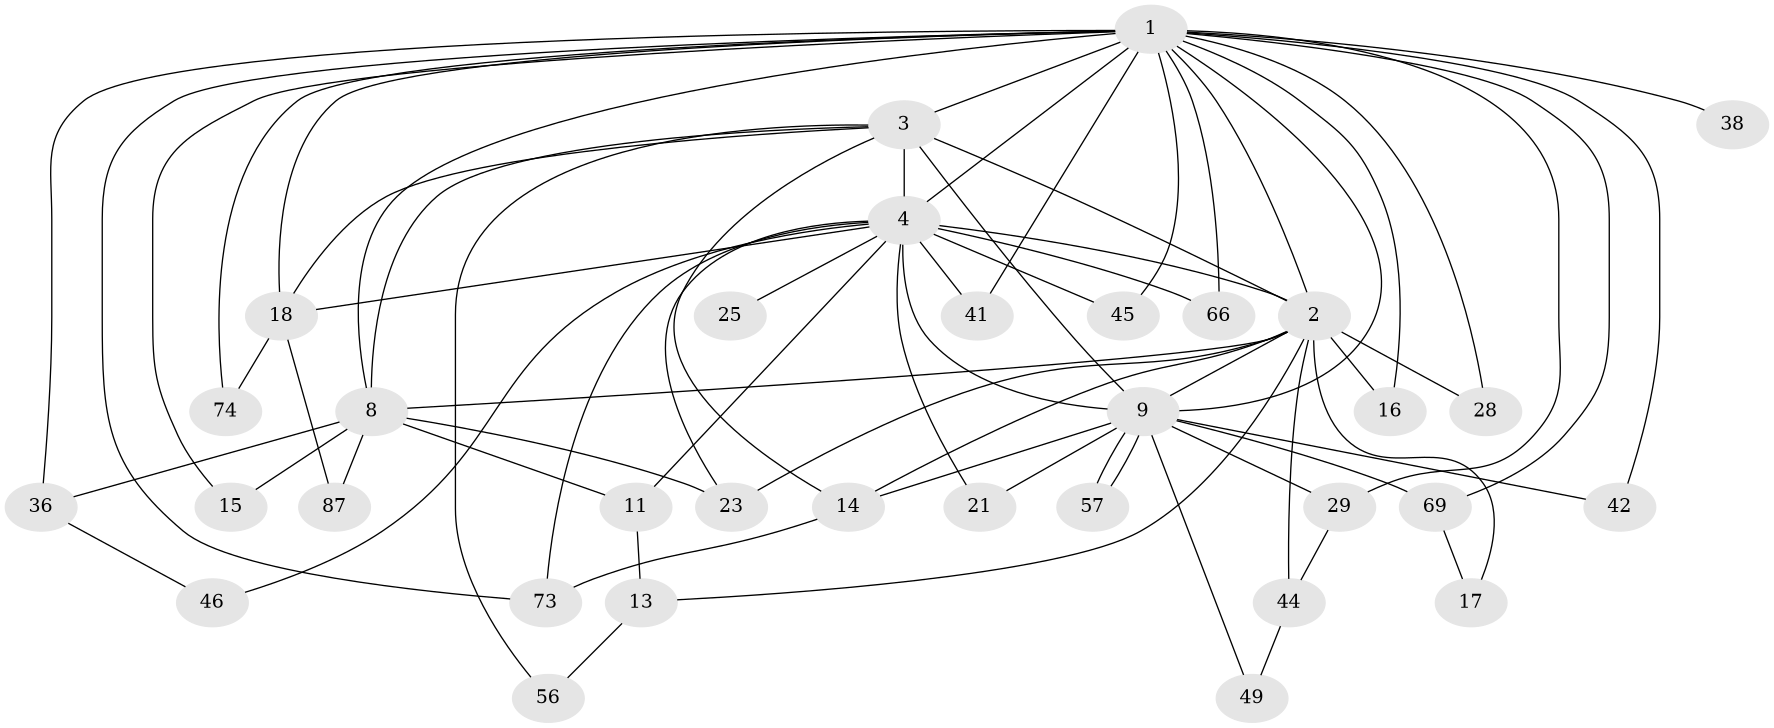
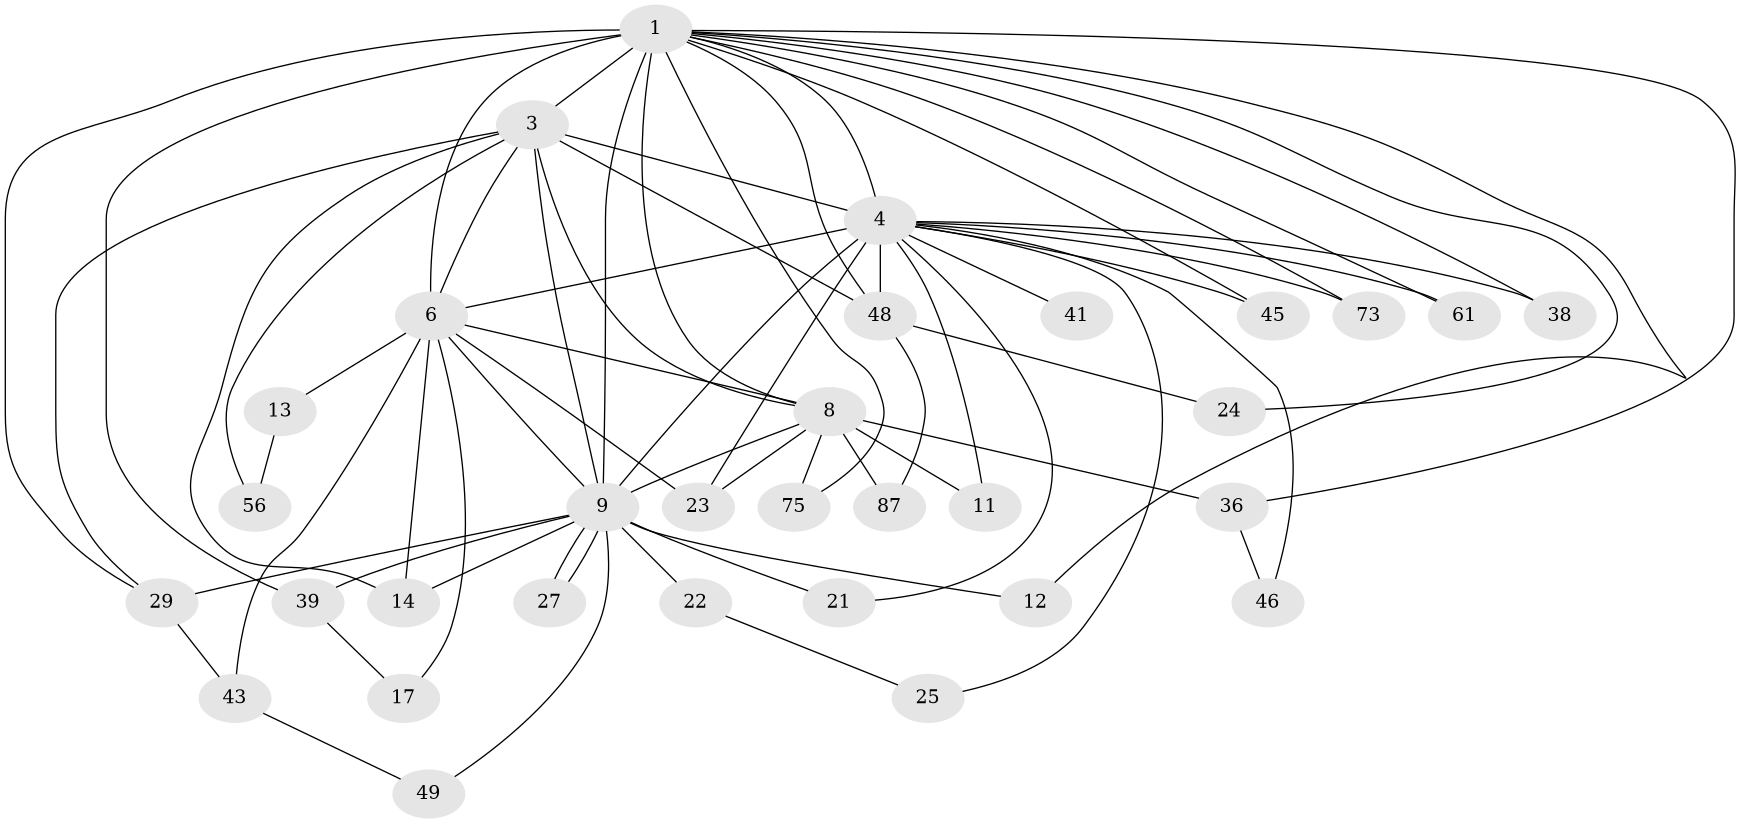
(1064, 173) -> none
none -> (1197, 237)
none -> (120, 244)
(281, 316) -> (880, 316)
(1219, 316) -> (1465, 316)
(1314, 316) -> (432, 316)
(226, 412) -> (1230, 412)
(1390, 412) -> none
(1486, 412) -> none
none -> (715, 457)
(231, 507) -> (794, 507)
(1093, 507) -> (550, 603)
(1435, 507) -> (308, 603)
(1620, 507) -> (1036, 603)
(695, 551) -> none
(639, 555) -> none
none -> (696, 603)
(1289, 603) -> (235, 698)
